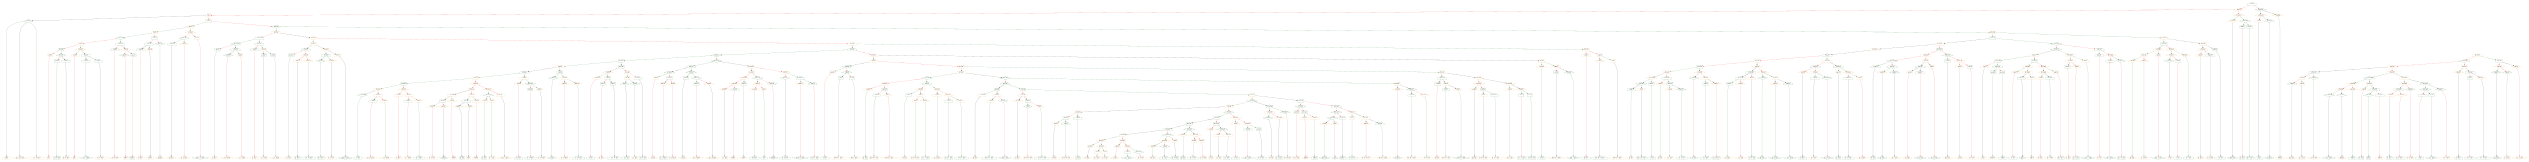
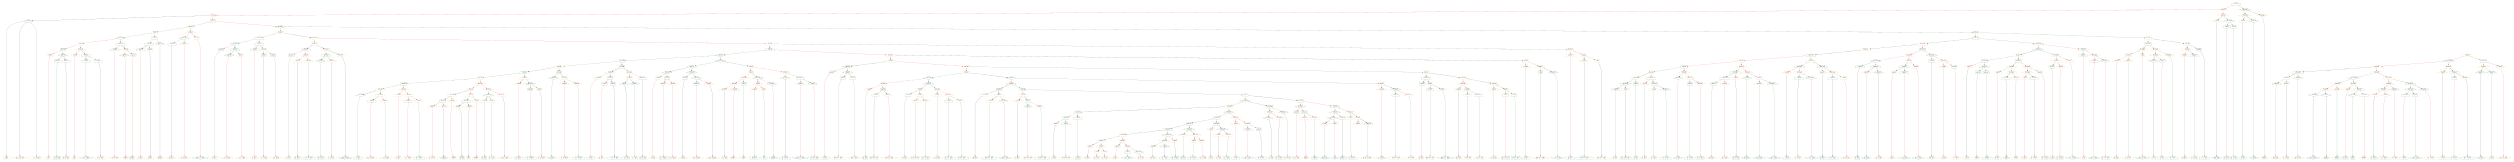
(1366, 158) -> none
